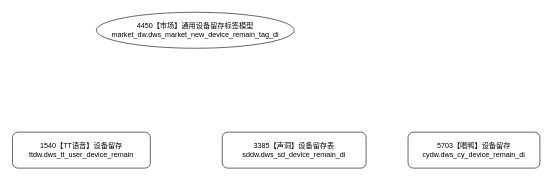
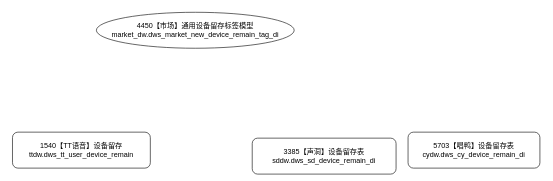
(294, 150) -> (324, 156)
(474, 150) -> (474, 150)
